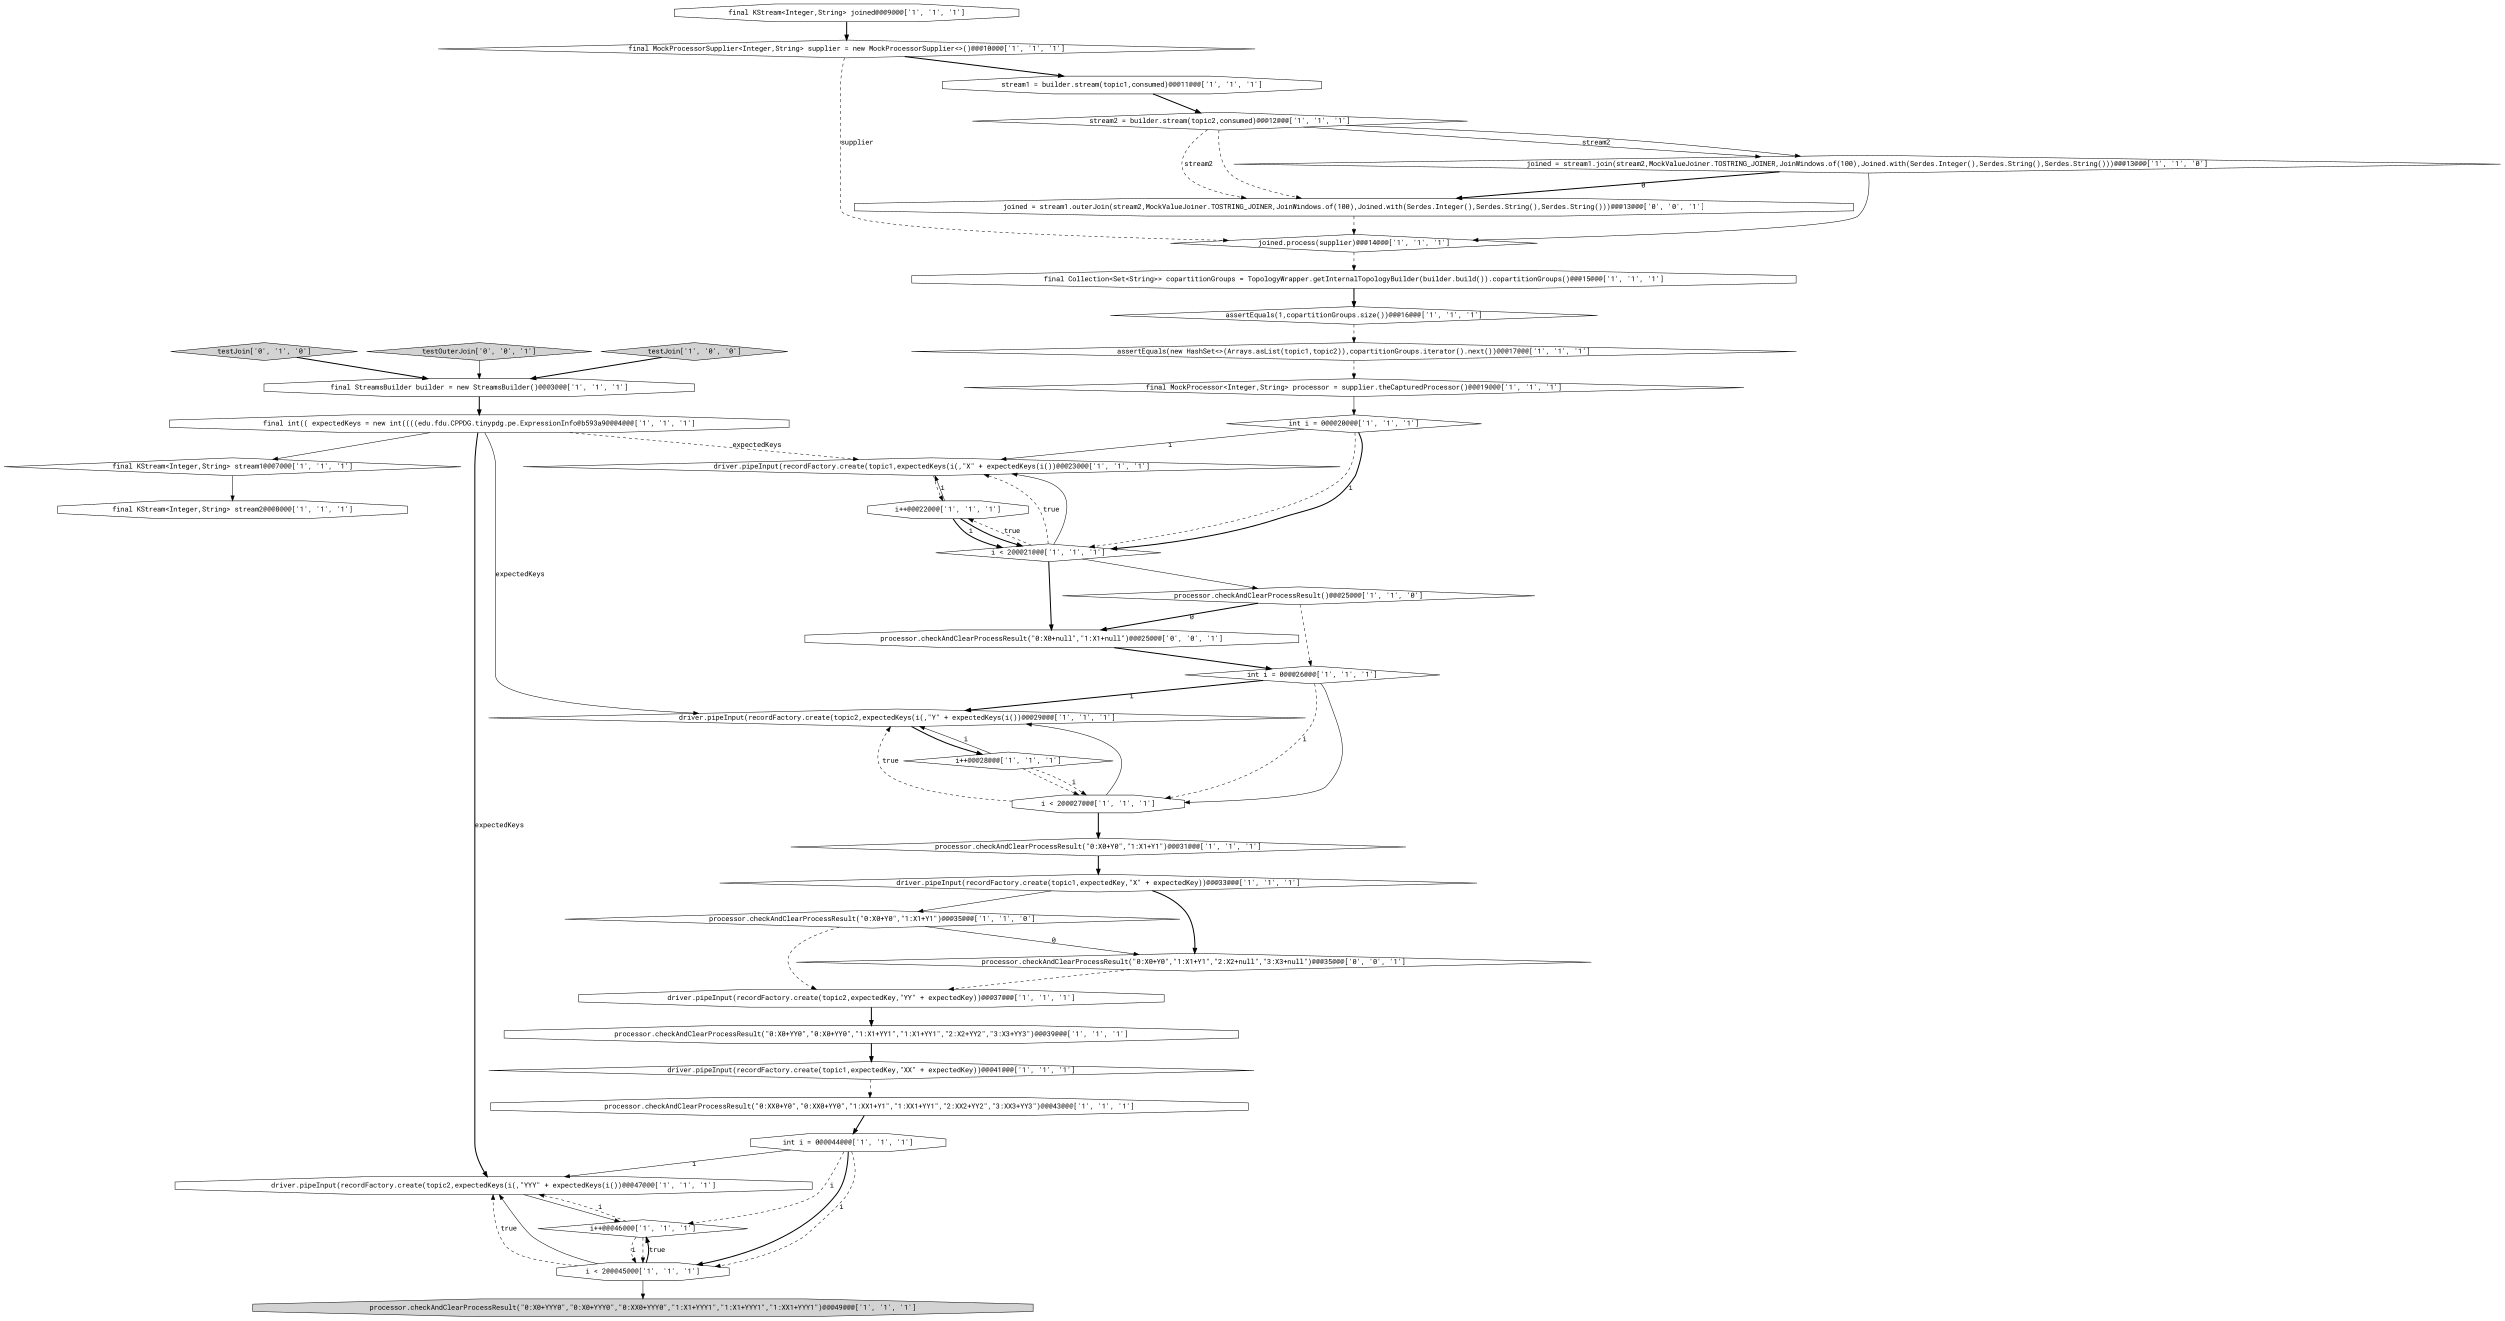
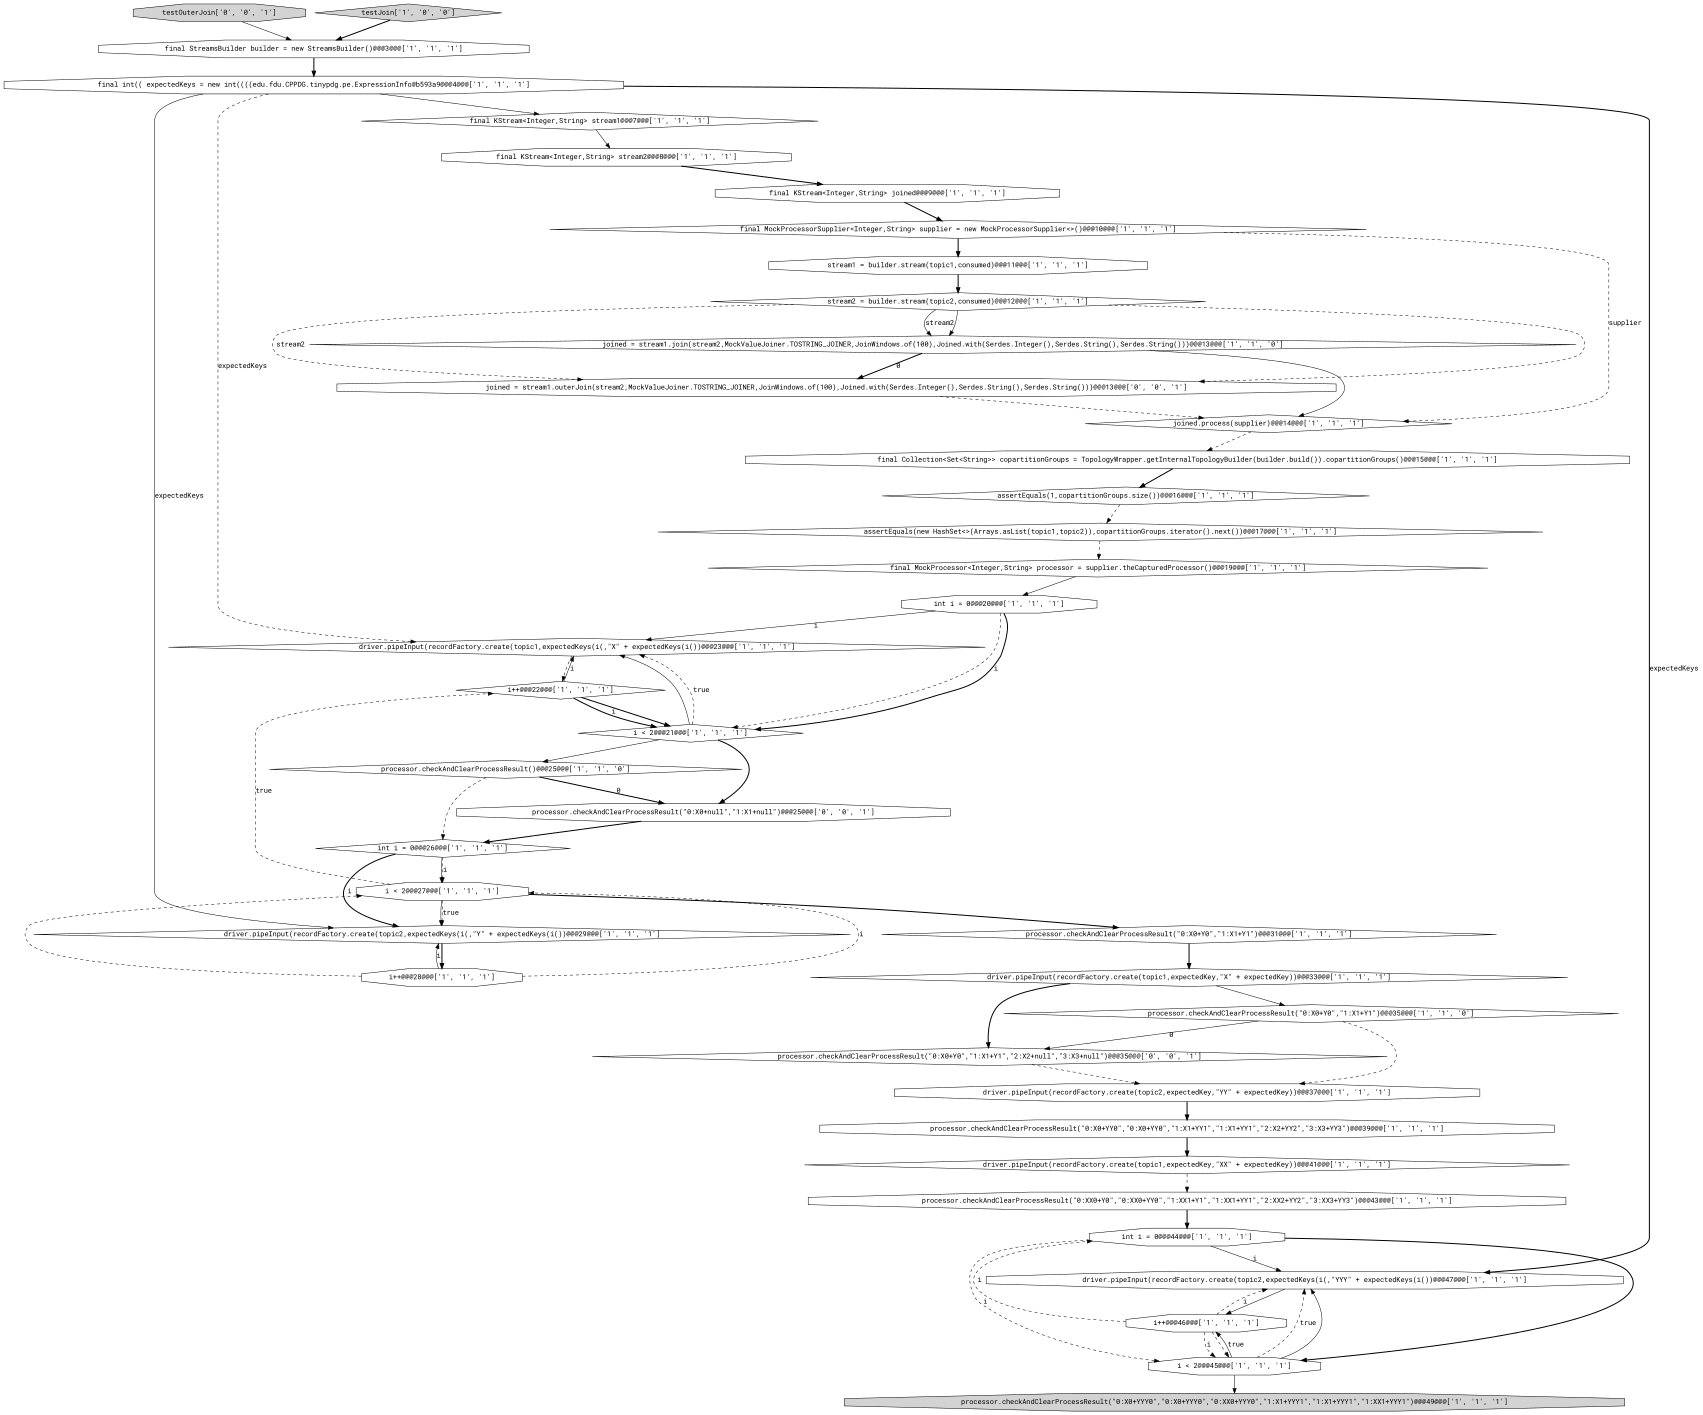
none -> (749, 175)
(264, 352) -> none
(479, 352) -> (219, 13)
(1354, 424) -> (999, 604)
(948, 510) -> (561, 690)
(1002, 533) -> (256, 742)
(1008, 761) -> (442, 978)
(781, 1208) -> (985, 1295)
(643, 1229) -> (1206, 1323)
(649, 1253) -> (1227, 1346)
